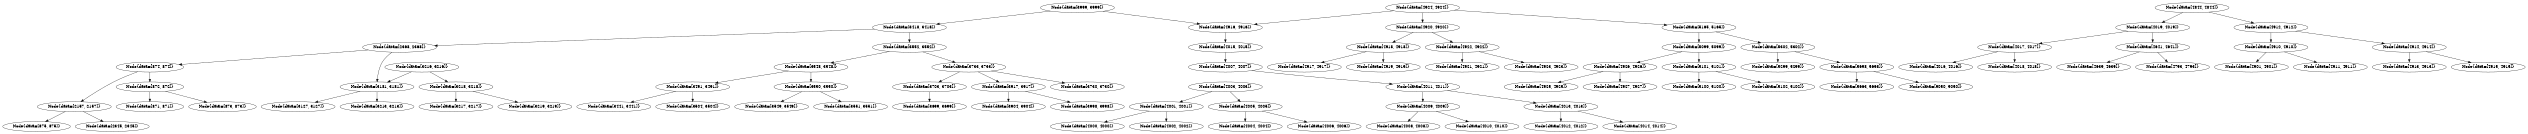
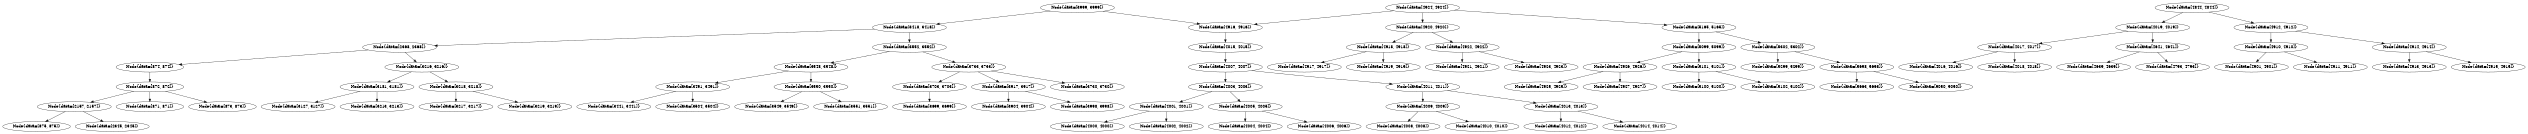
(381, 64) -> (410, 56)
none -> (1225, 76)
(109, 84) -> (114, 96)
